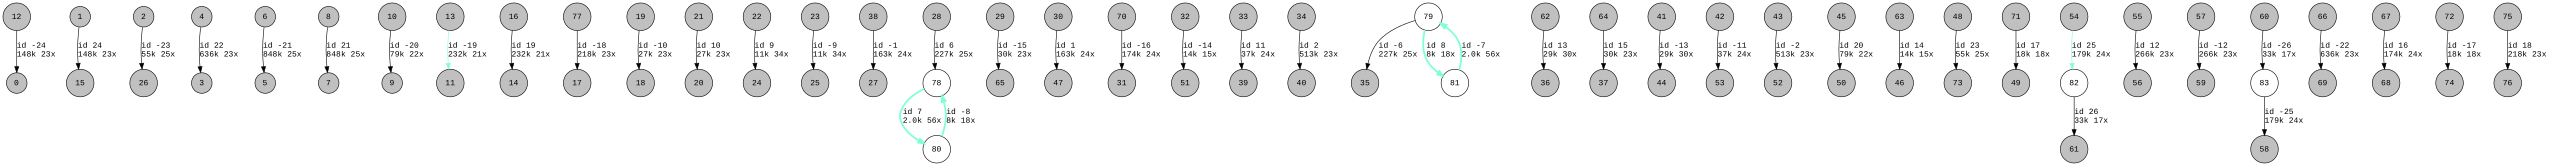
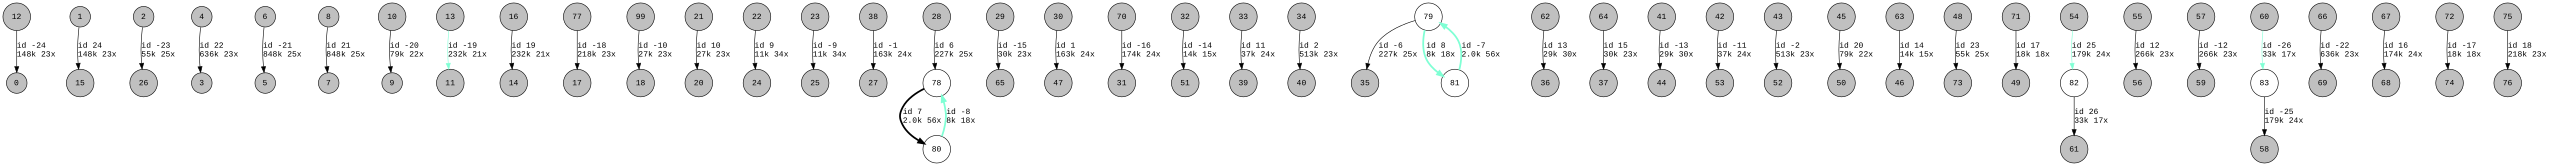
(641, 17) -> (641, 17)
(2262, 47) -> (2262, 47)
(900, 113) -> (900, 113)
